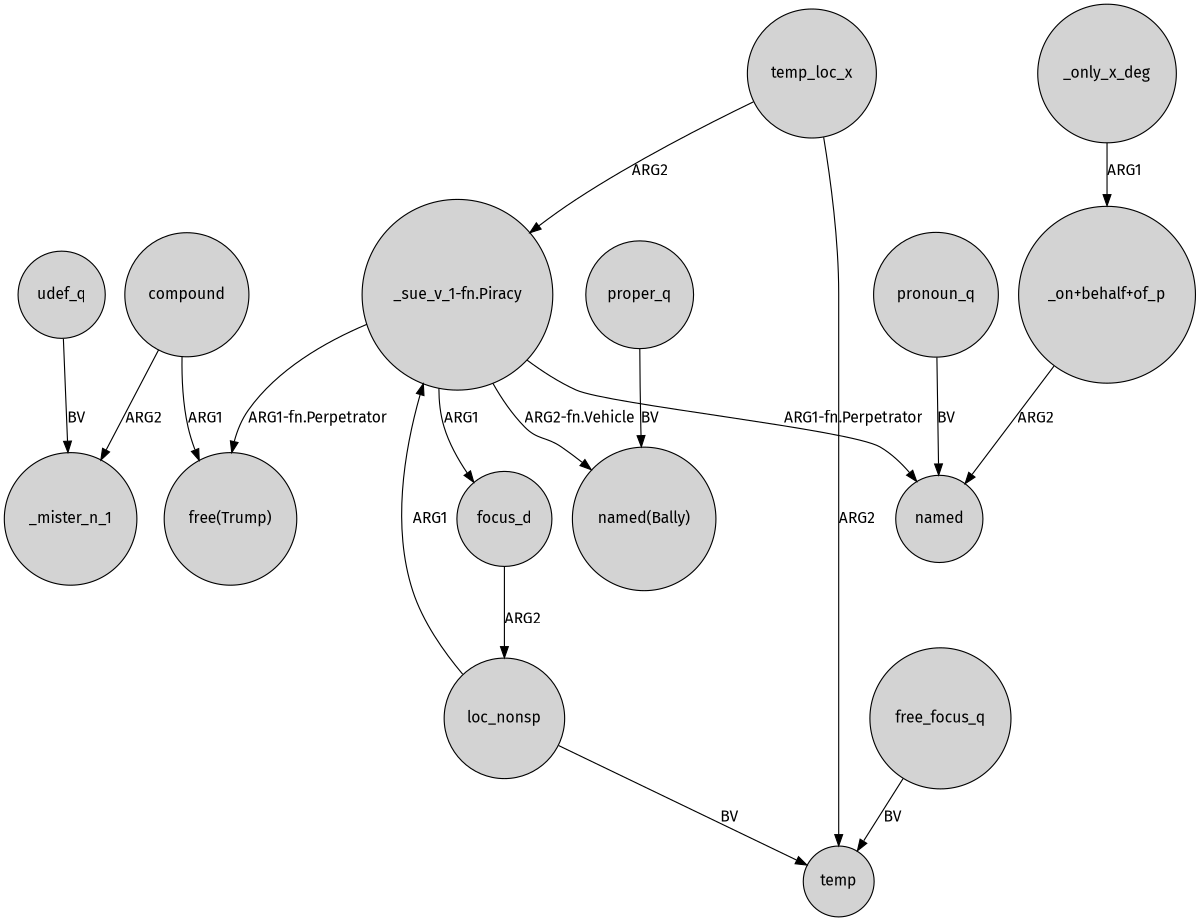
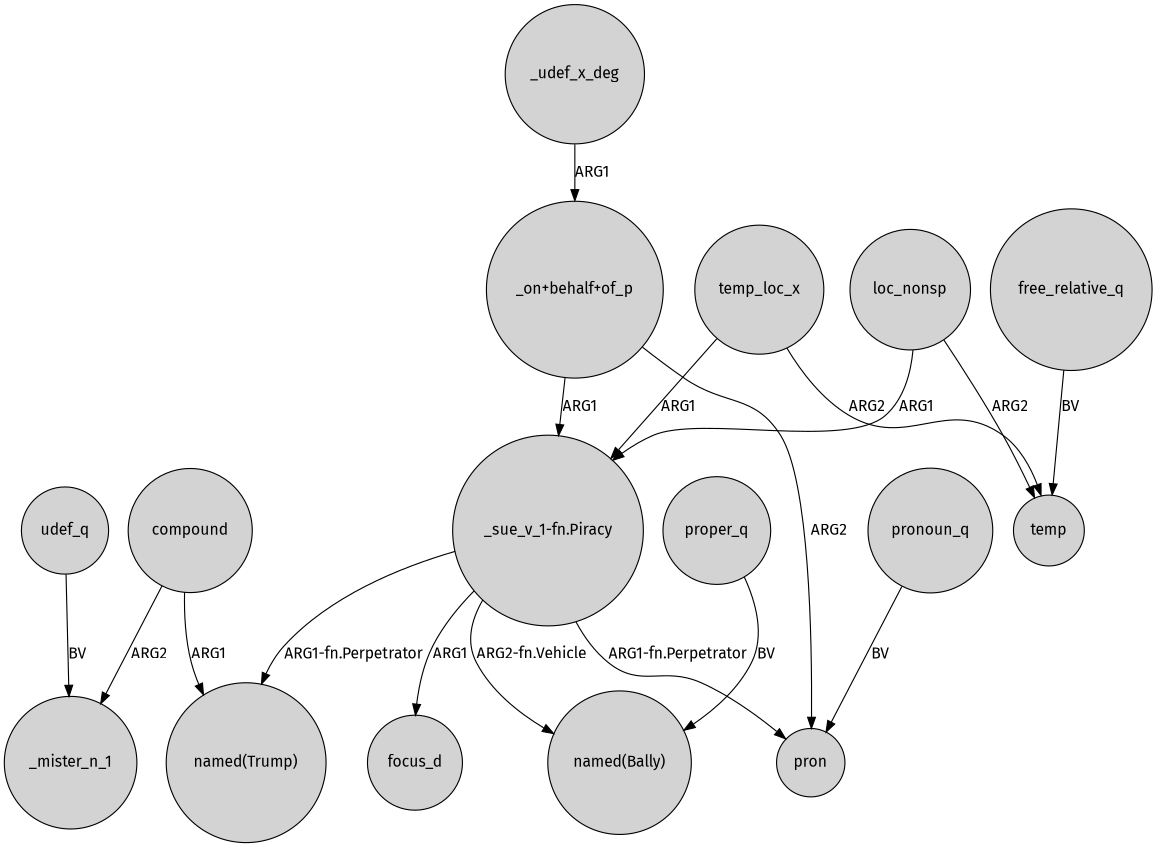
(1107, 74) -> (575, 74)
(650, 171) -> (678, 407)
none -> (562, 401)
(230, 519) -> (246, 763)
(939, 519) -> (811, 763)
(504, 606) -> none
(940, 718) -> (1071, 290)
(729, 817) -> (1010, 407)
